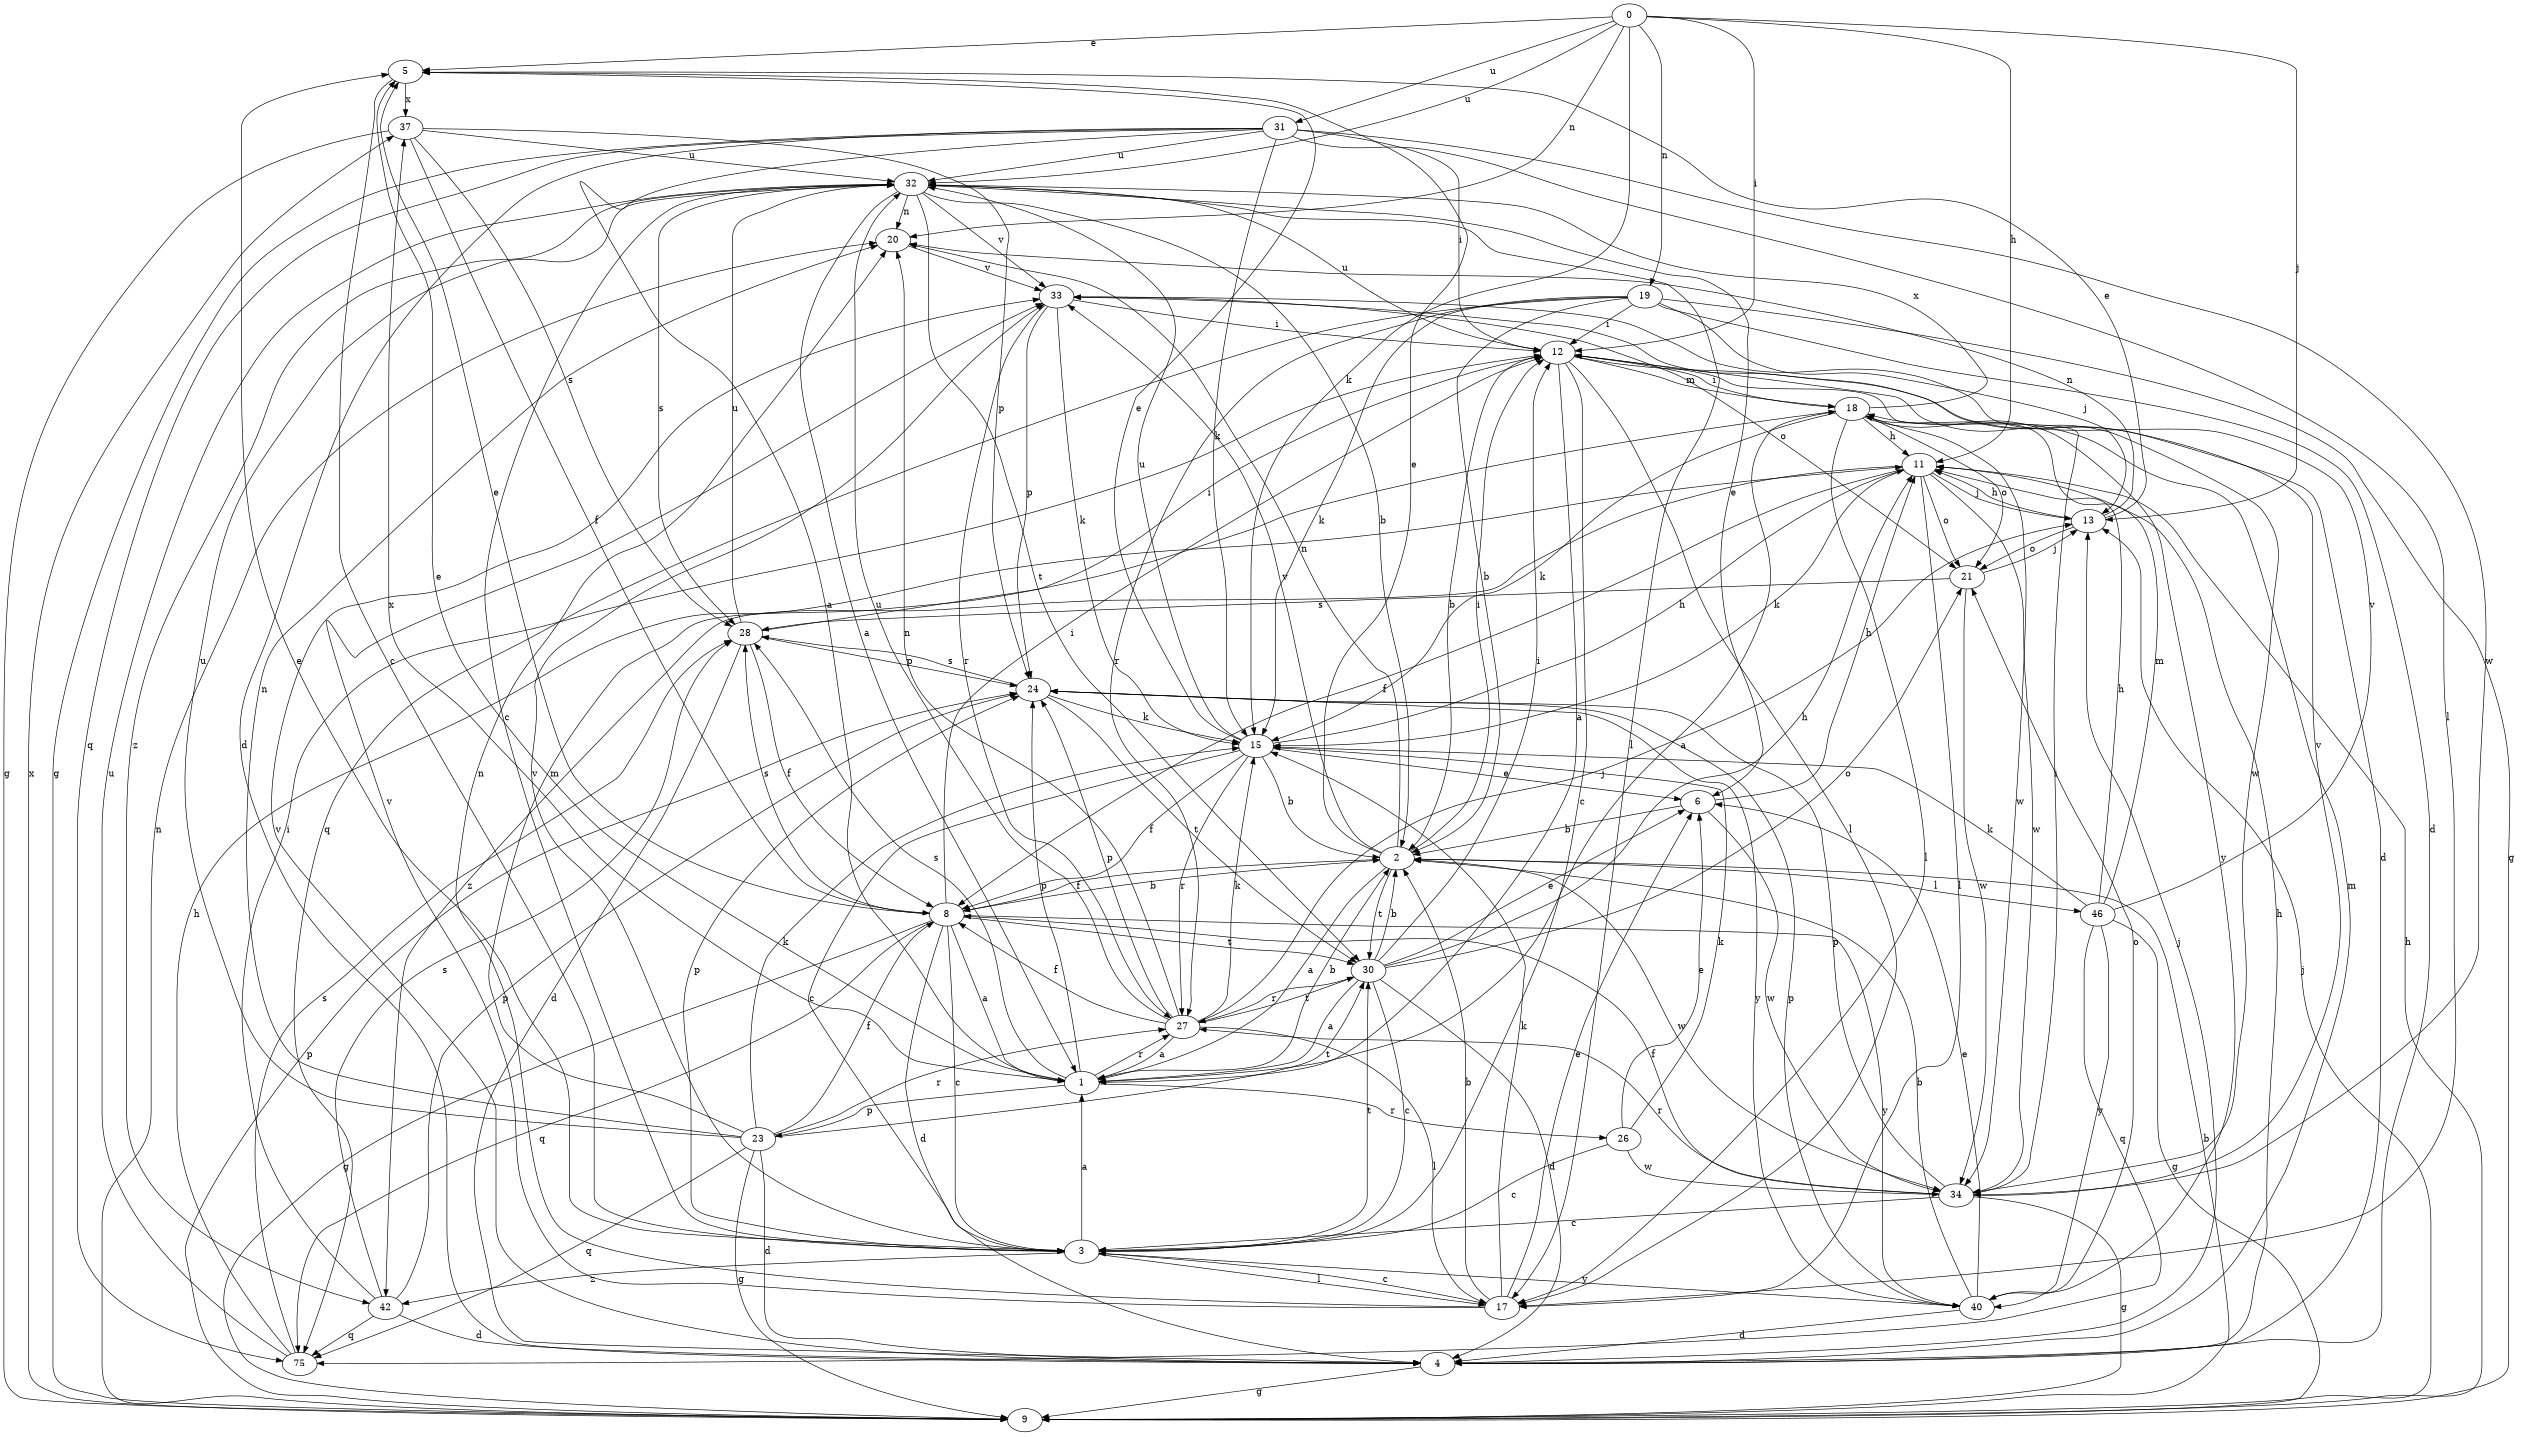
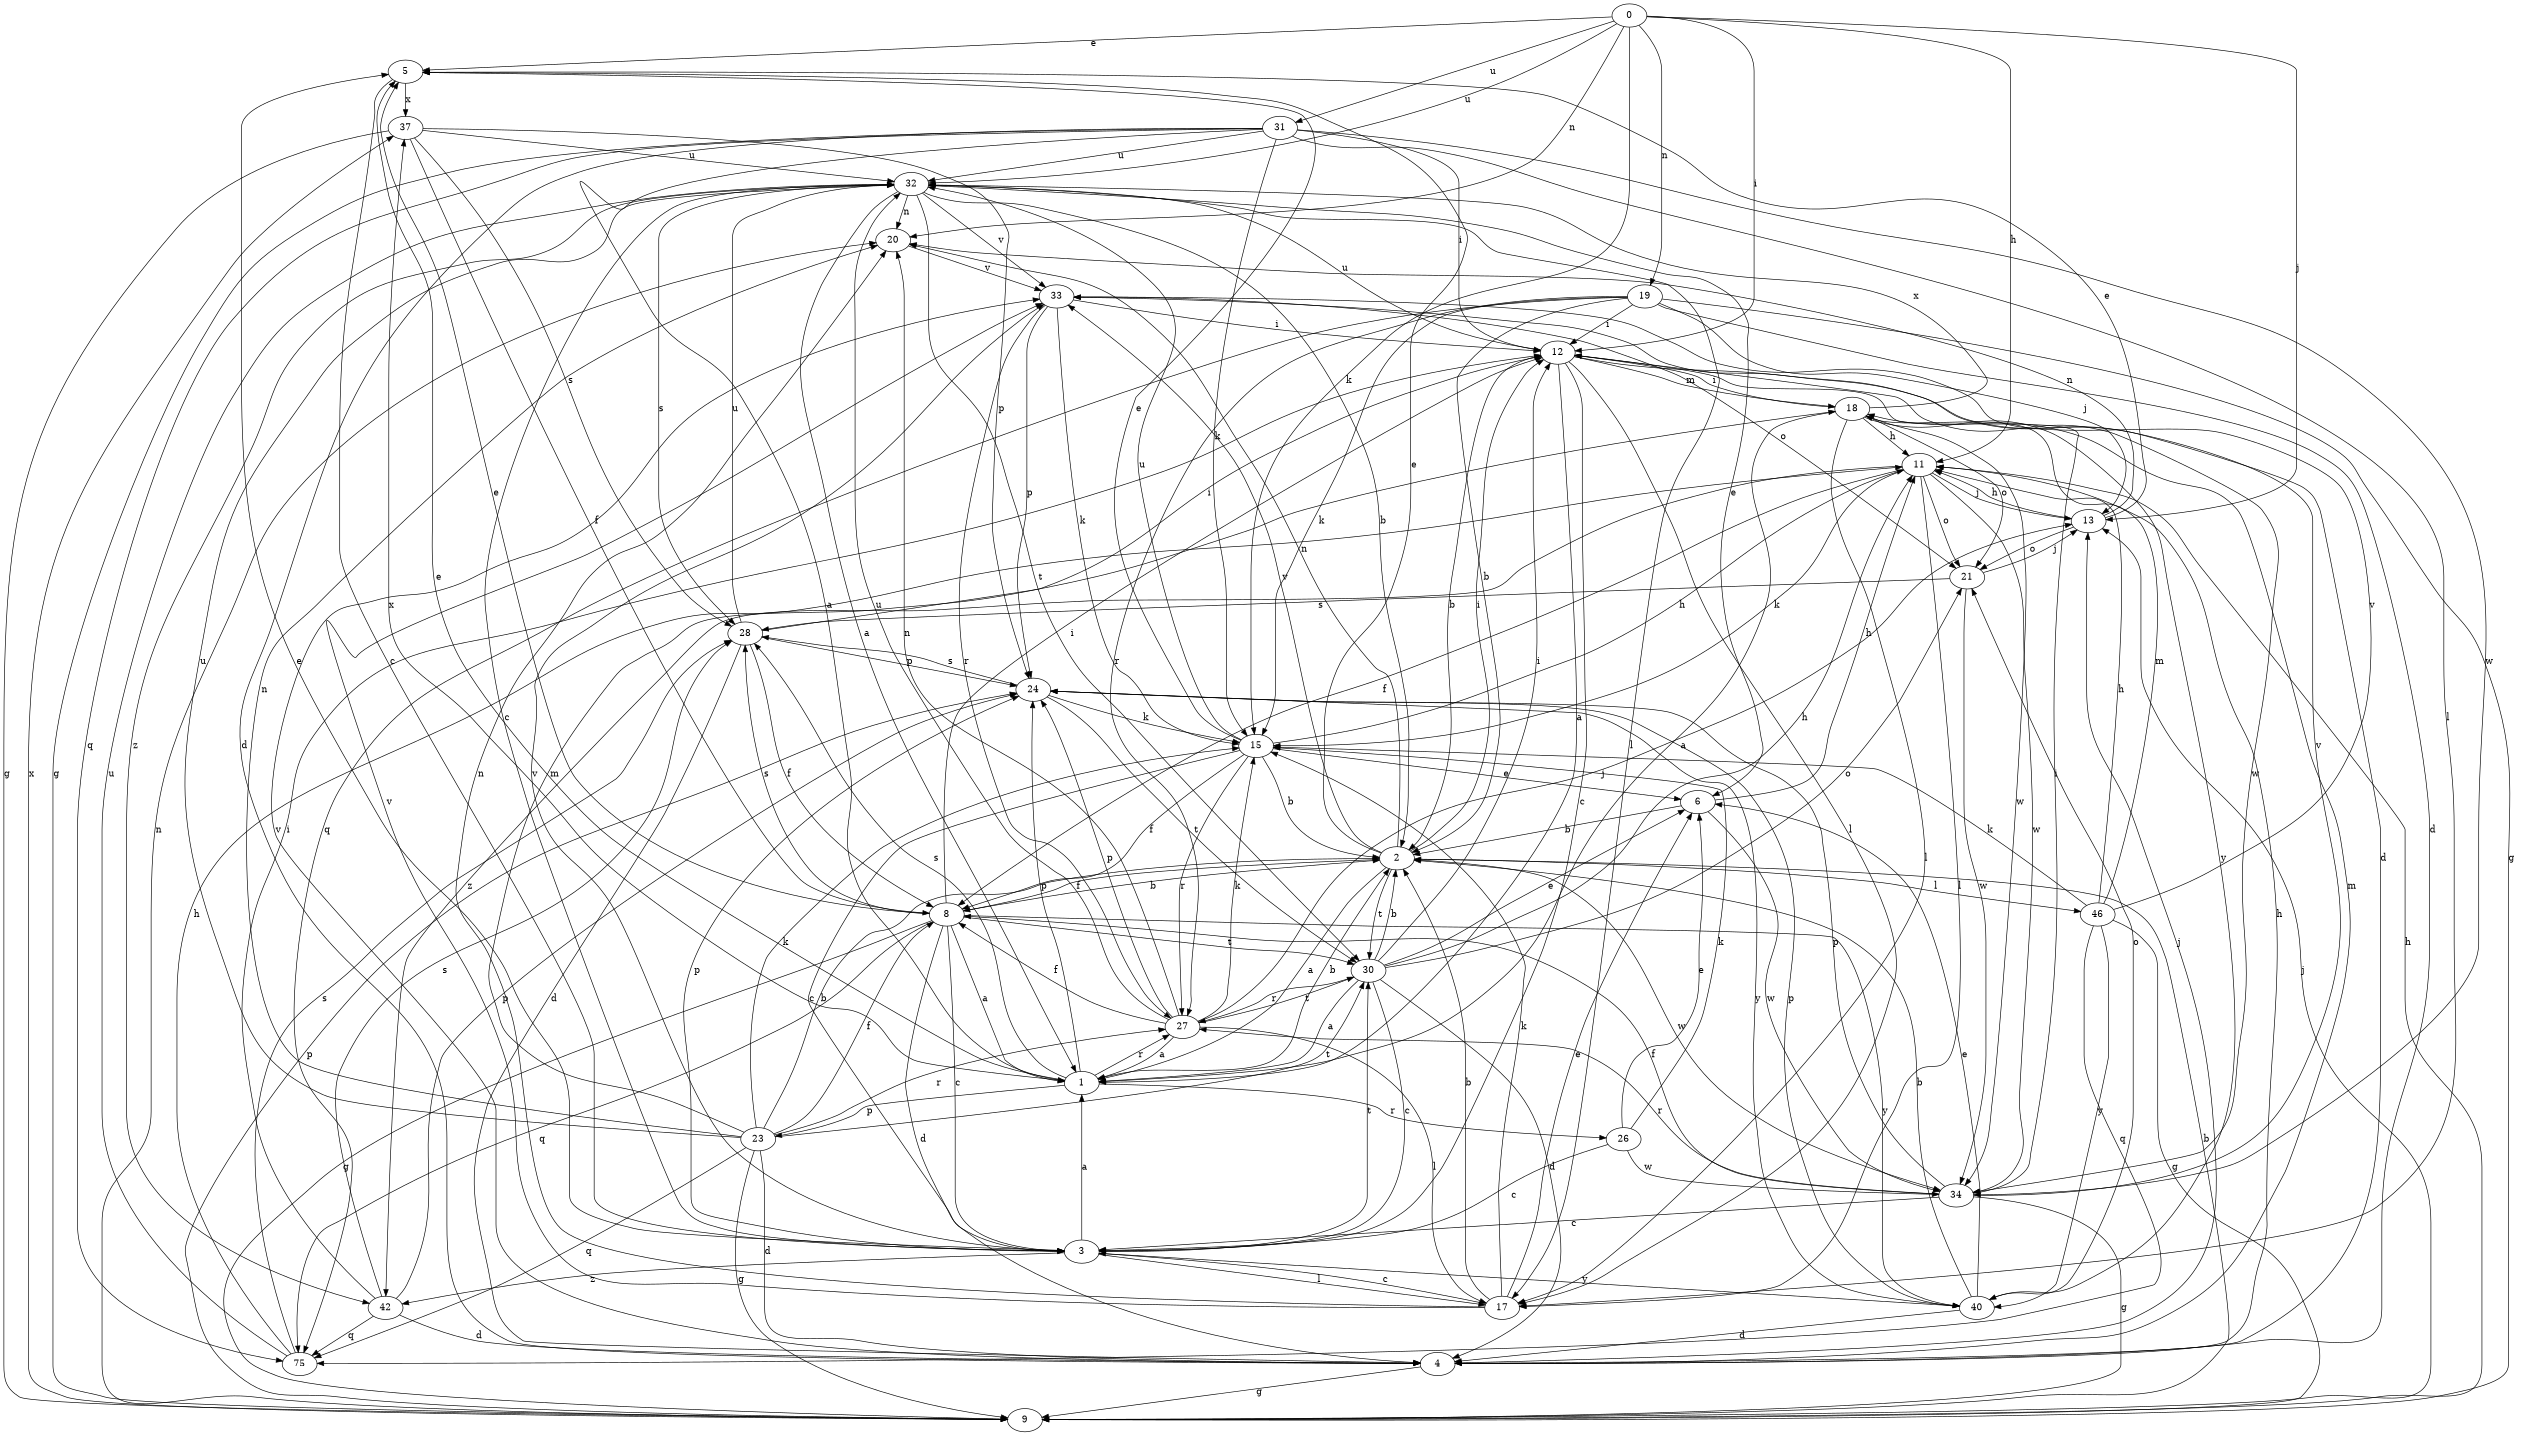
(1546, 561) -> none
none -> (931, 900)
